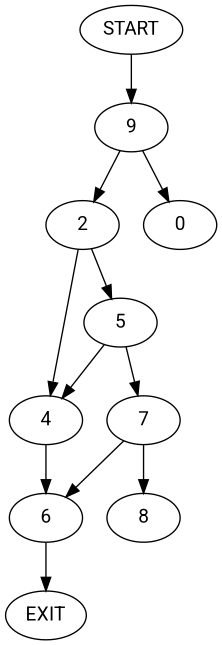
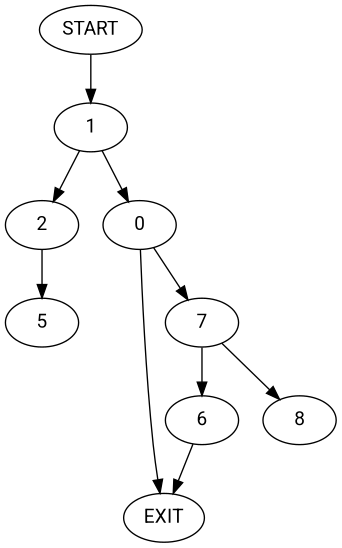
(131, 127) -> (91, 127)
(130, 365) -> (167, 268)
none -> (146, 365)
(46, 420) -> none
